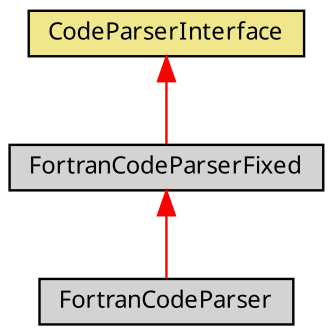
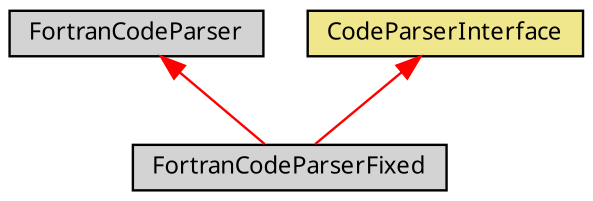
(166, 247) -> (222, 108)
